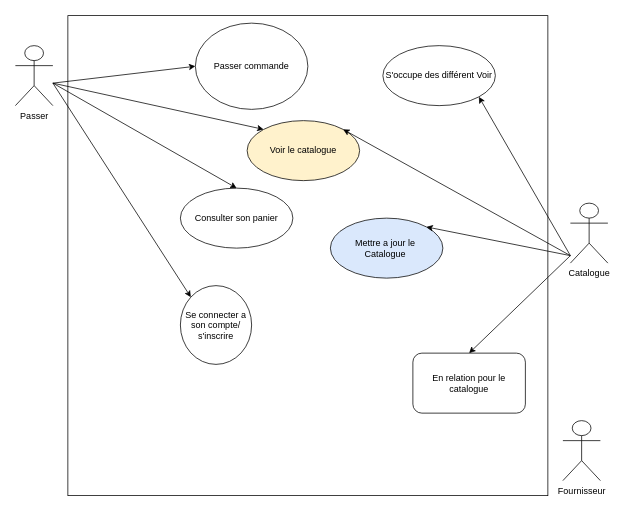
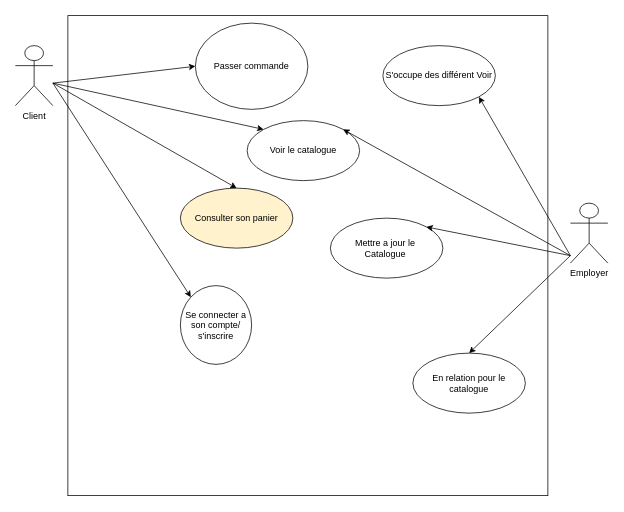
(35, 116) -> (35, 116)
(303, 150) -> (303, 150)
(237, 218) -> (237, 218)
(387, 248) -> (387, 248)
(590, 274) -> (590, 274)
(469, 383) -> (469, 383)
(582, 450) -> none
